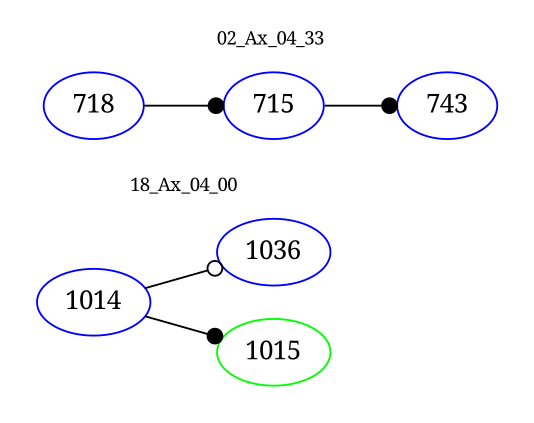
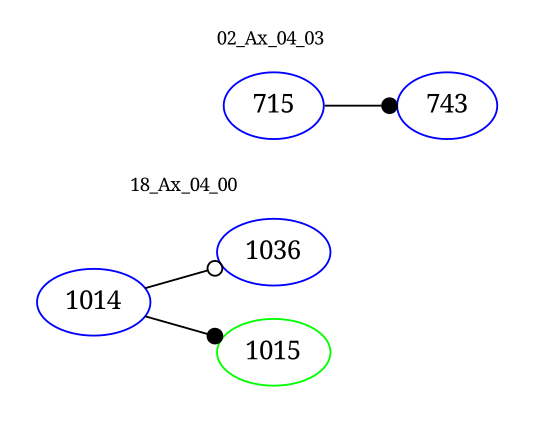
(270, 40) -> (270, 40)
(94, 106) -> none
